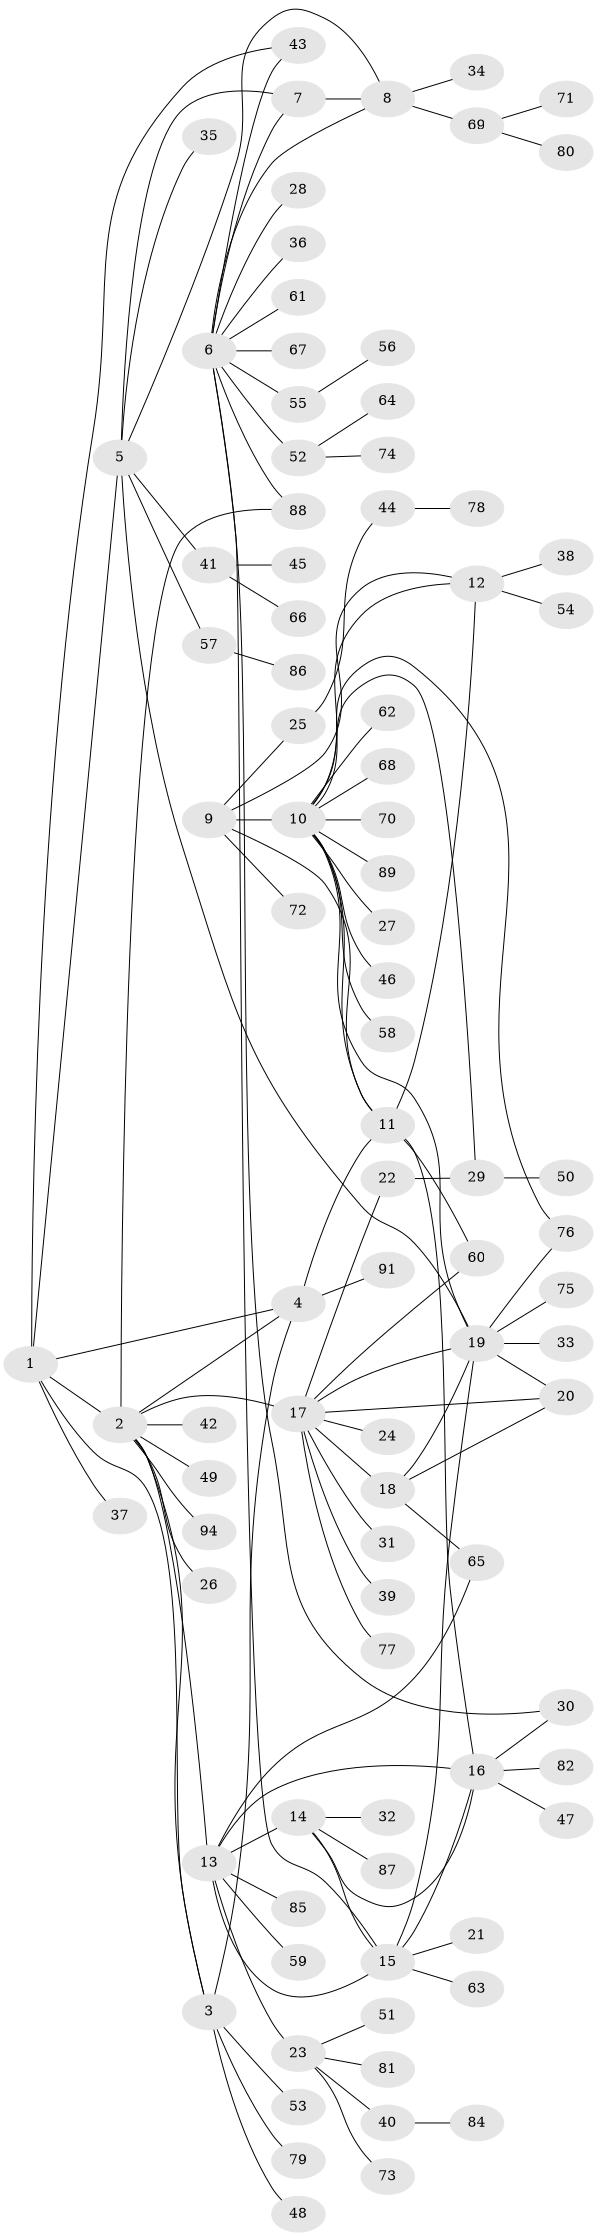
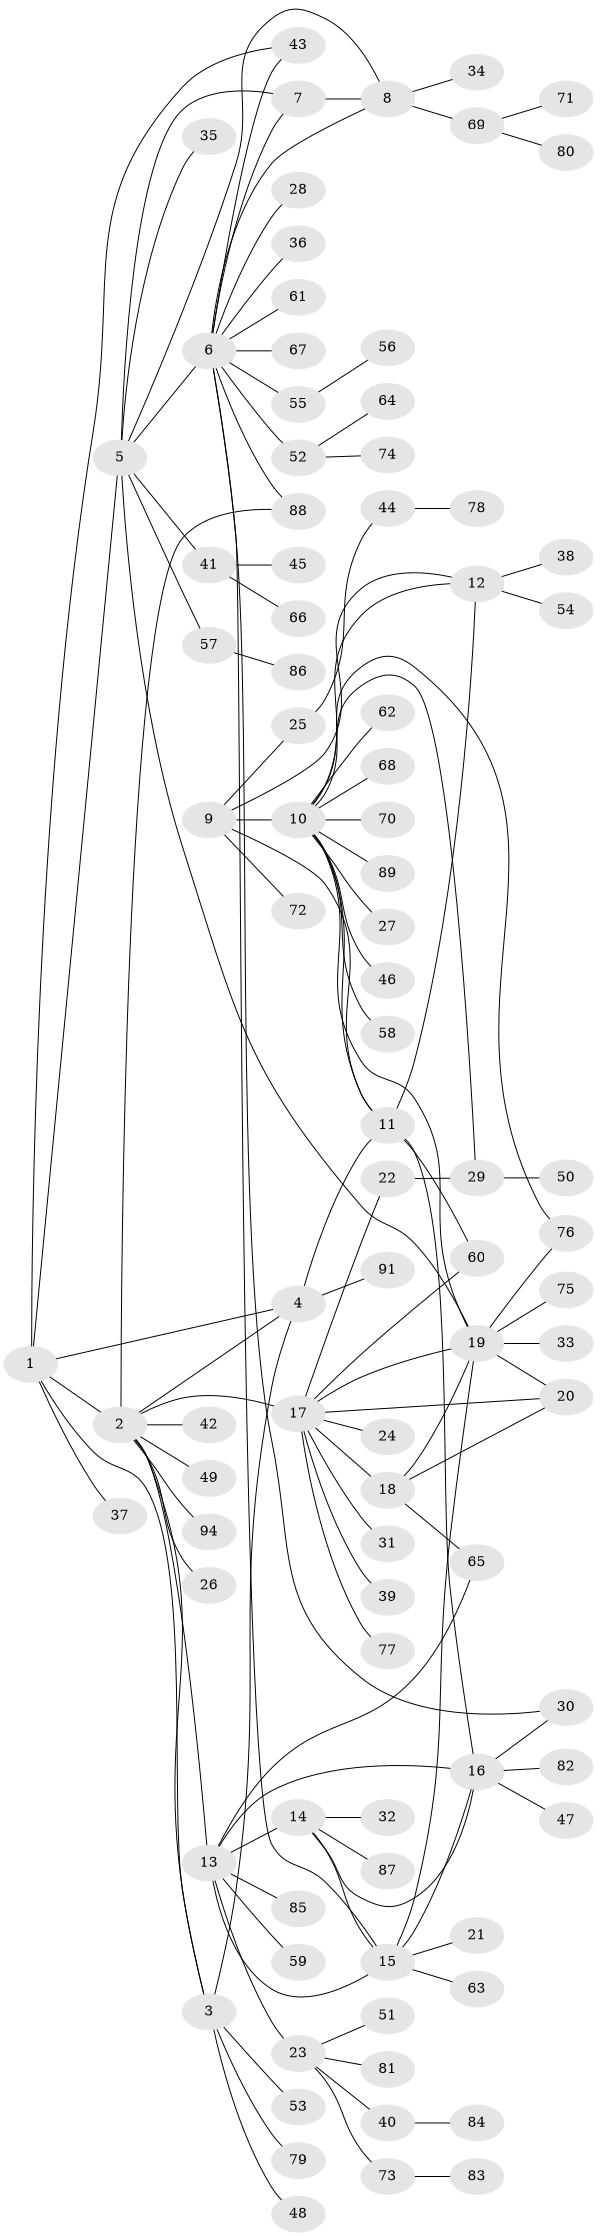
none -> (165, 404)
none -> (477, 2177)
